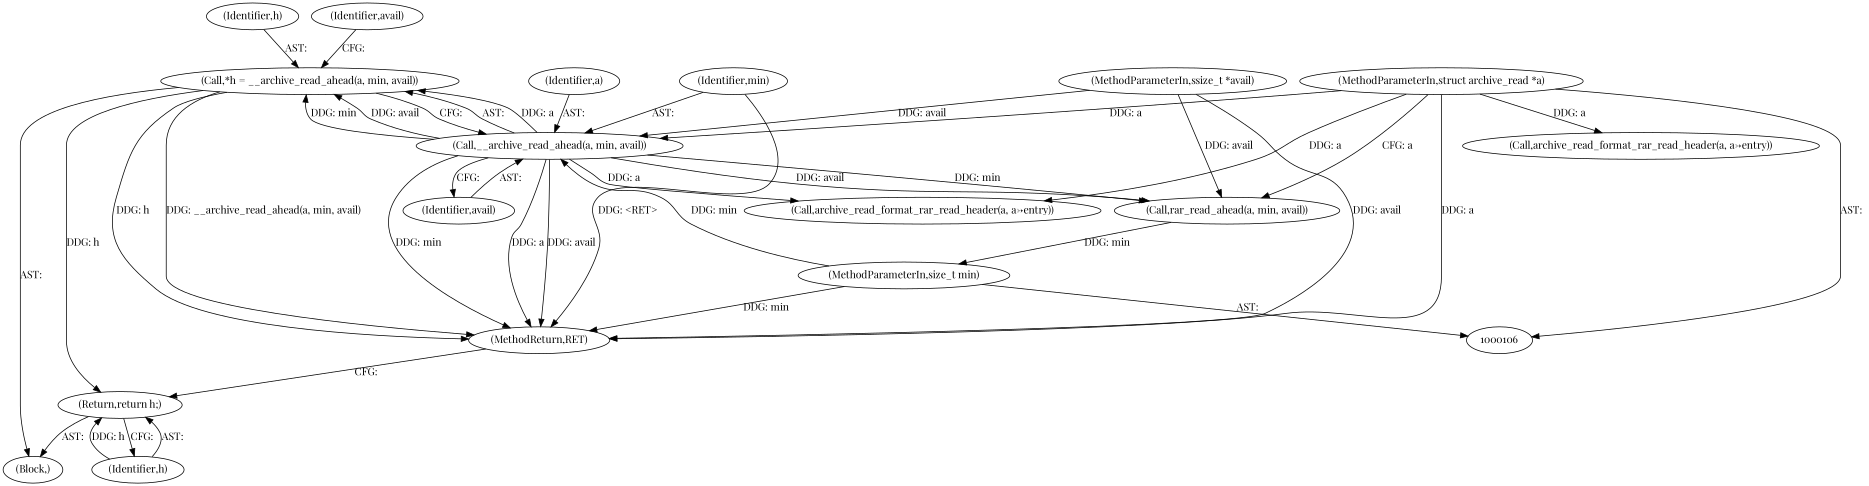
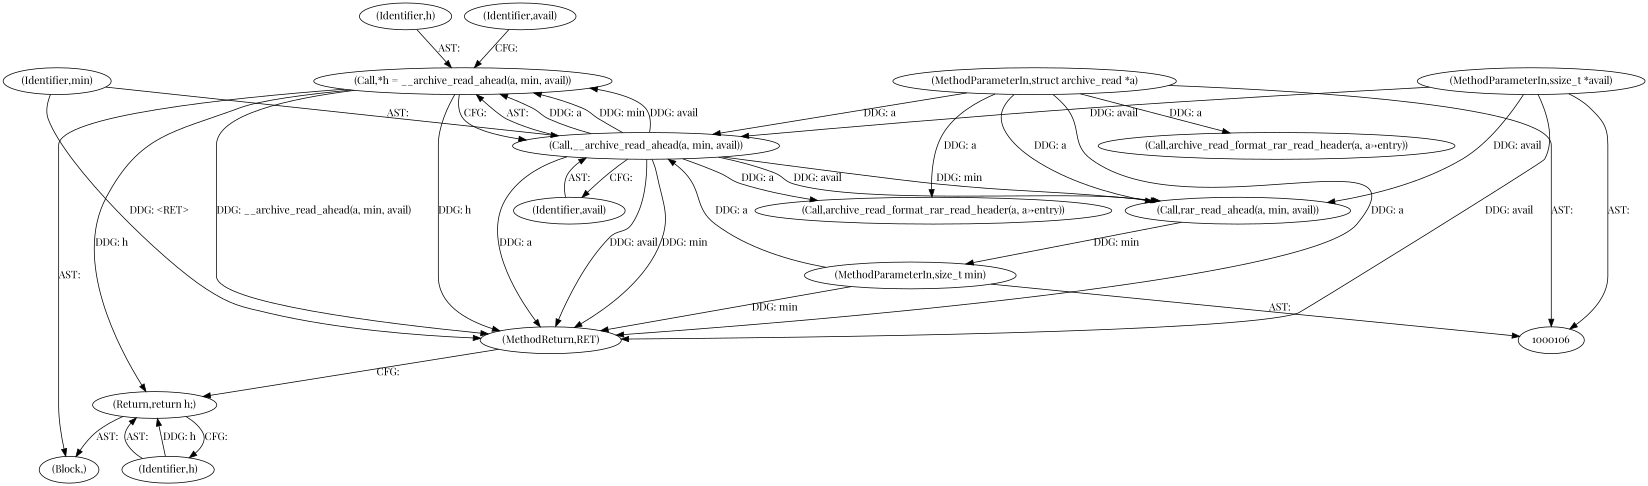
(574, 81) -> none
(1398, 146) -> (1050, 146)
none -> (1608, 206)
(714, 211) -> (732, 211)
